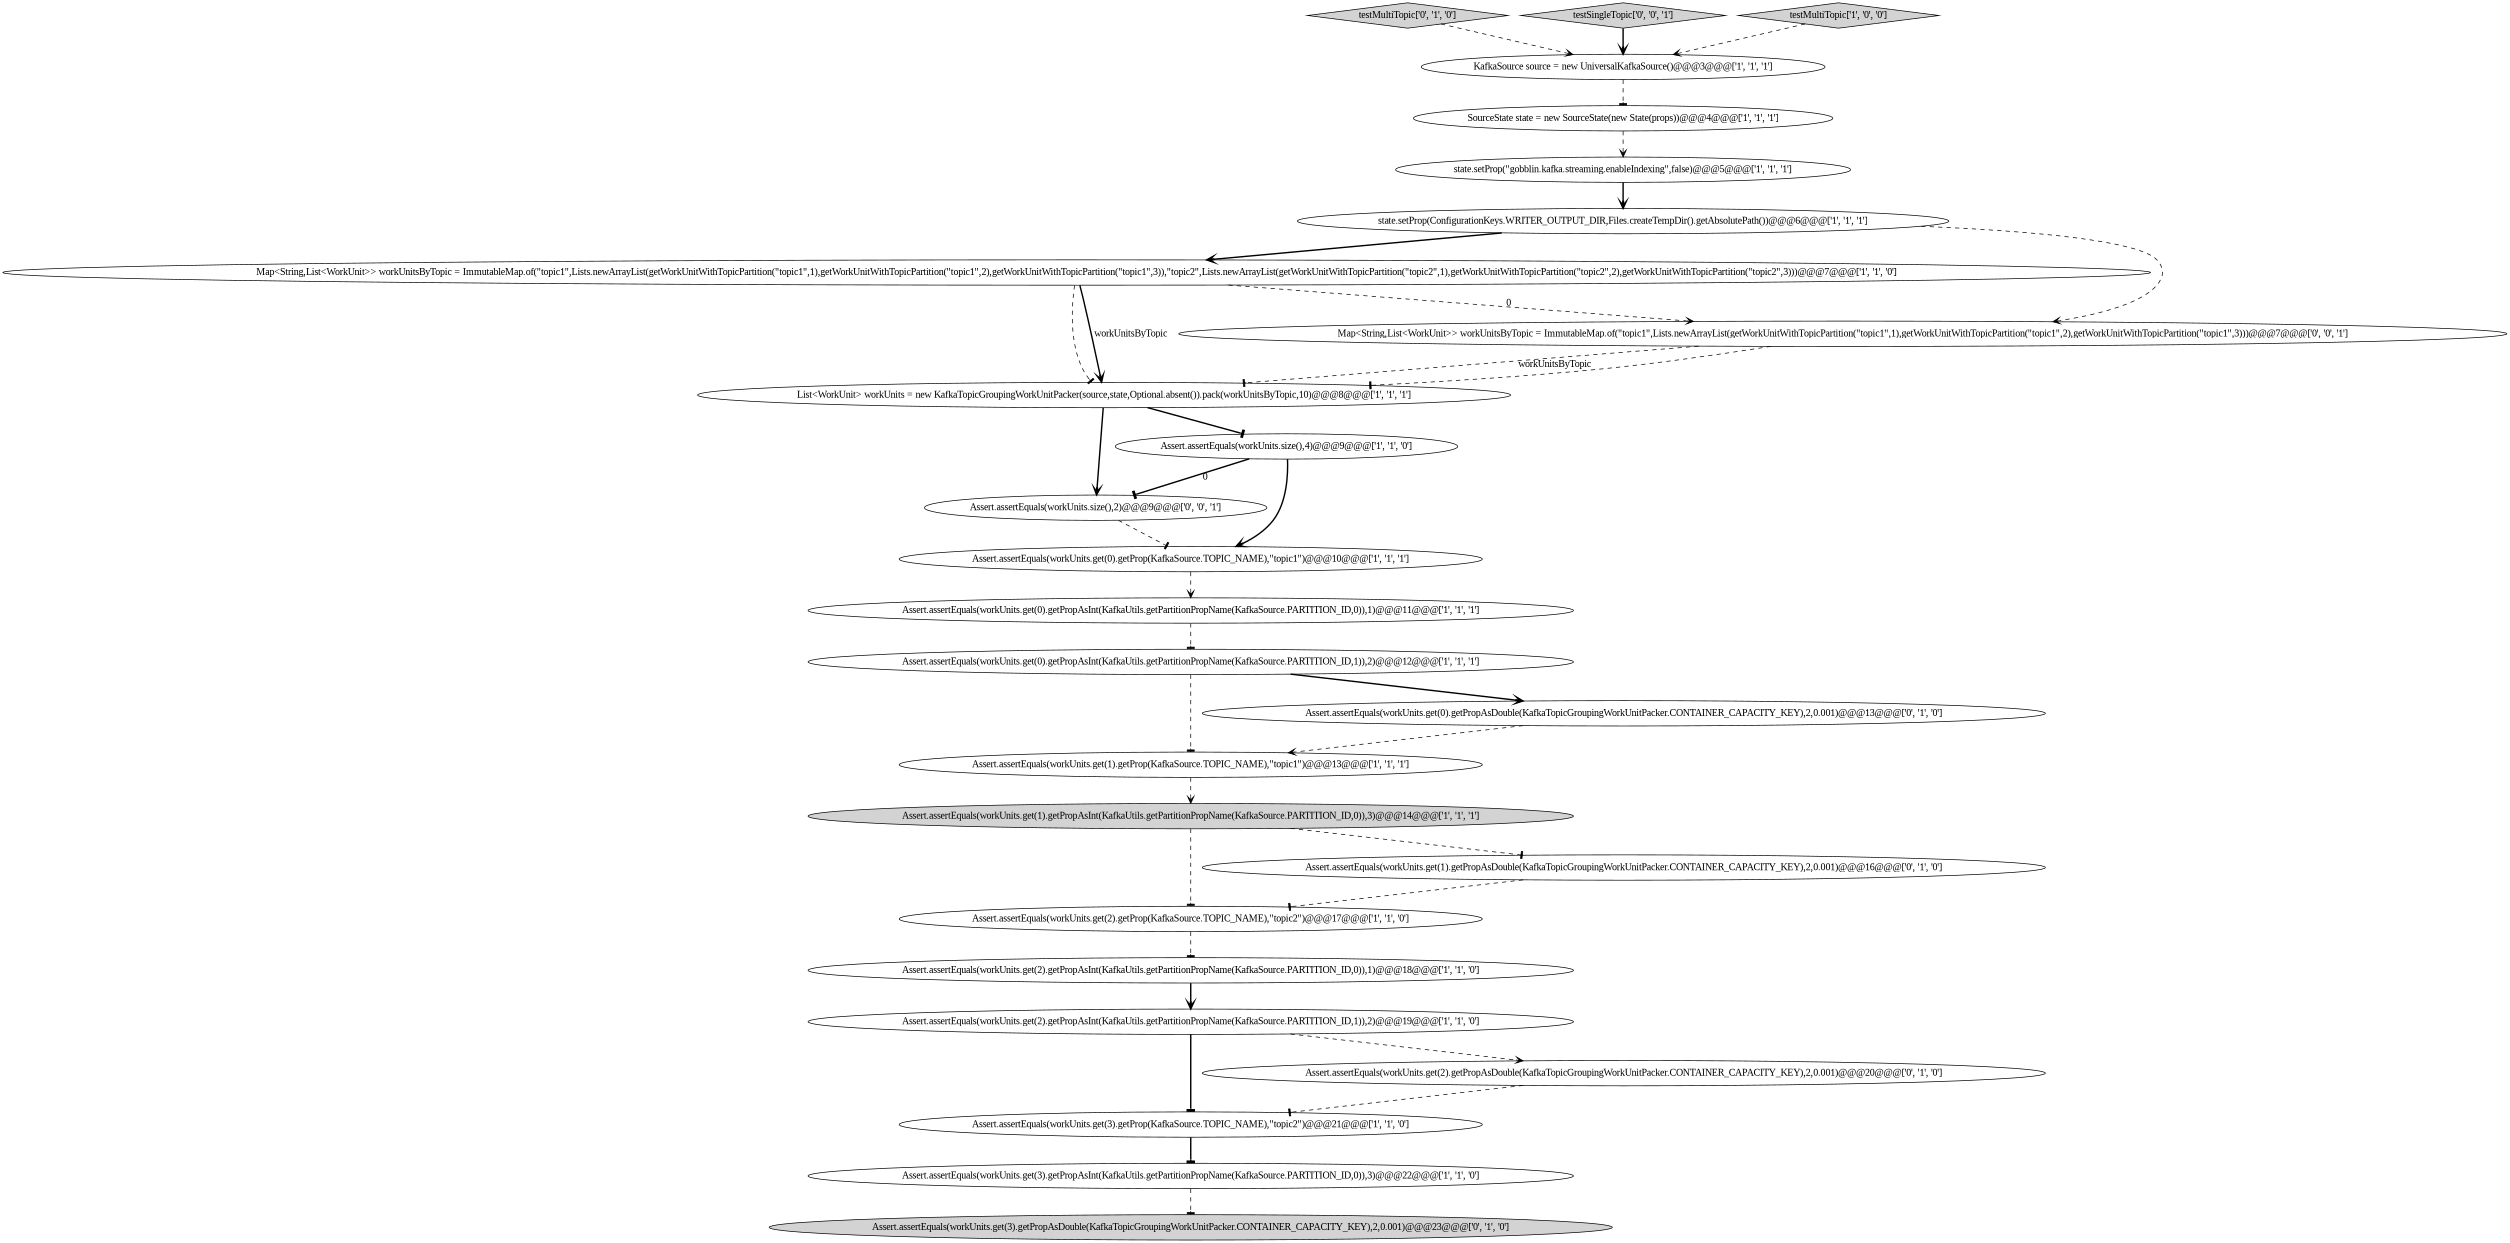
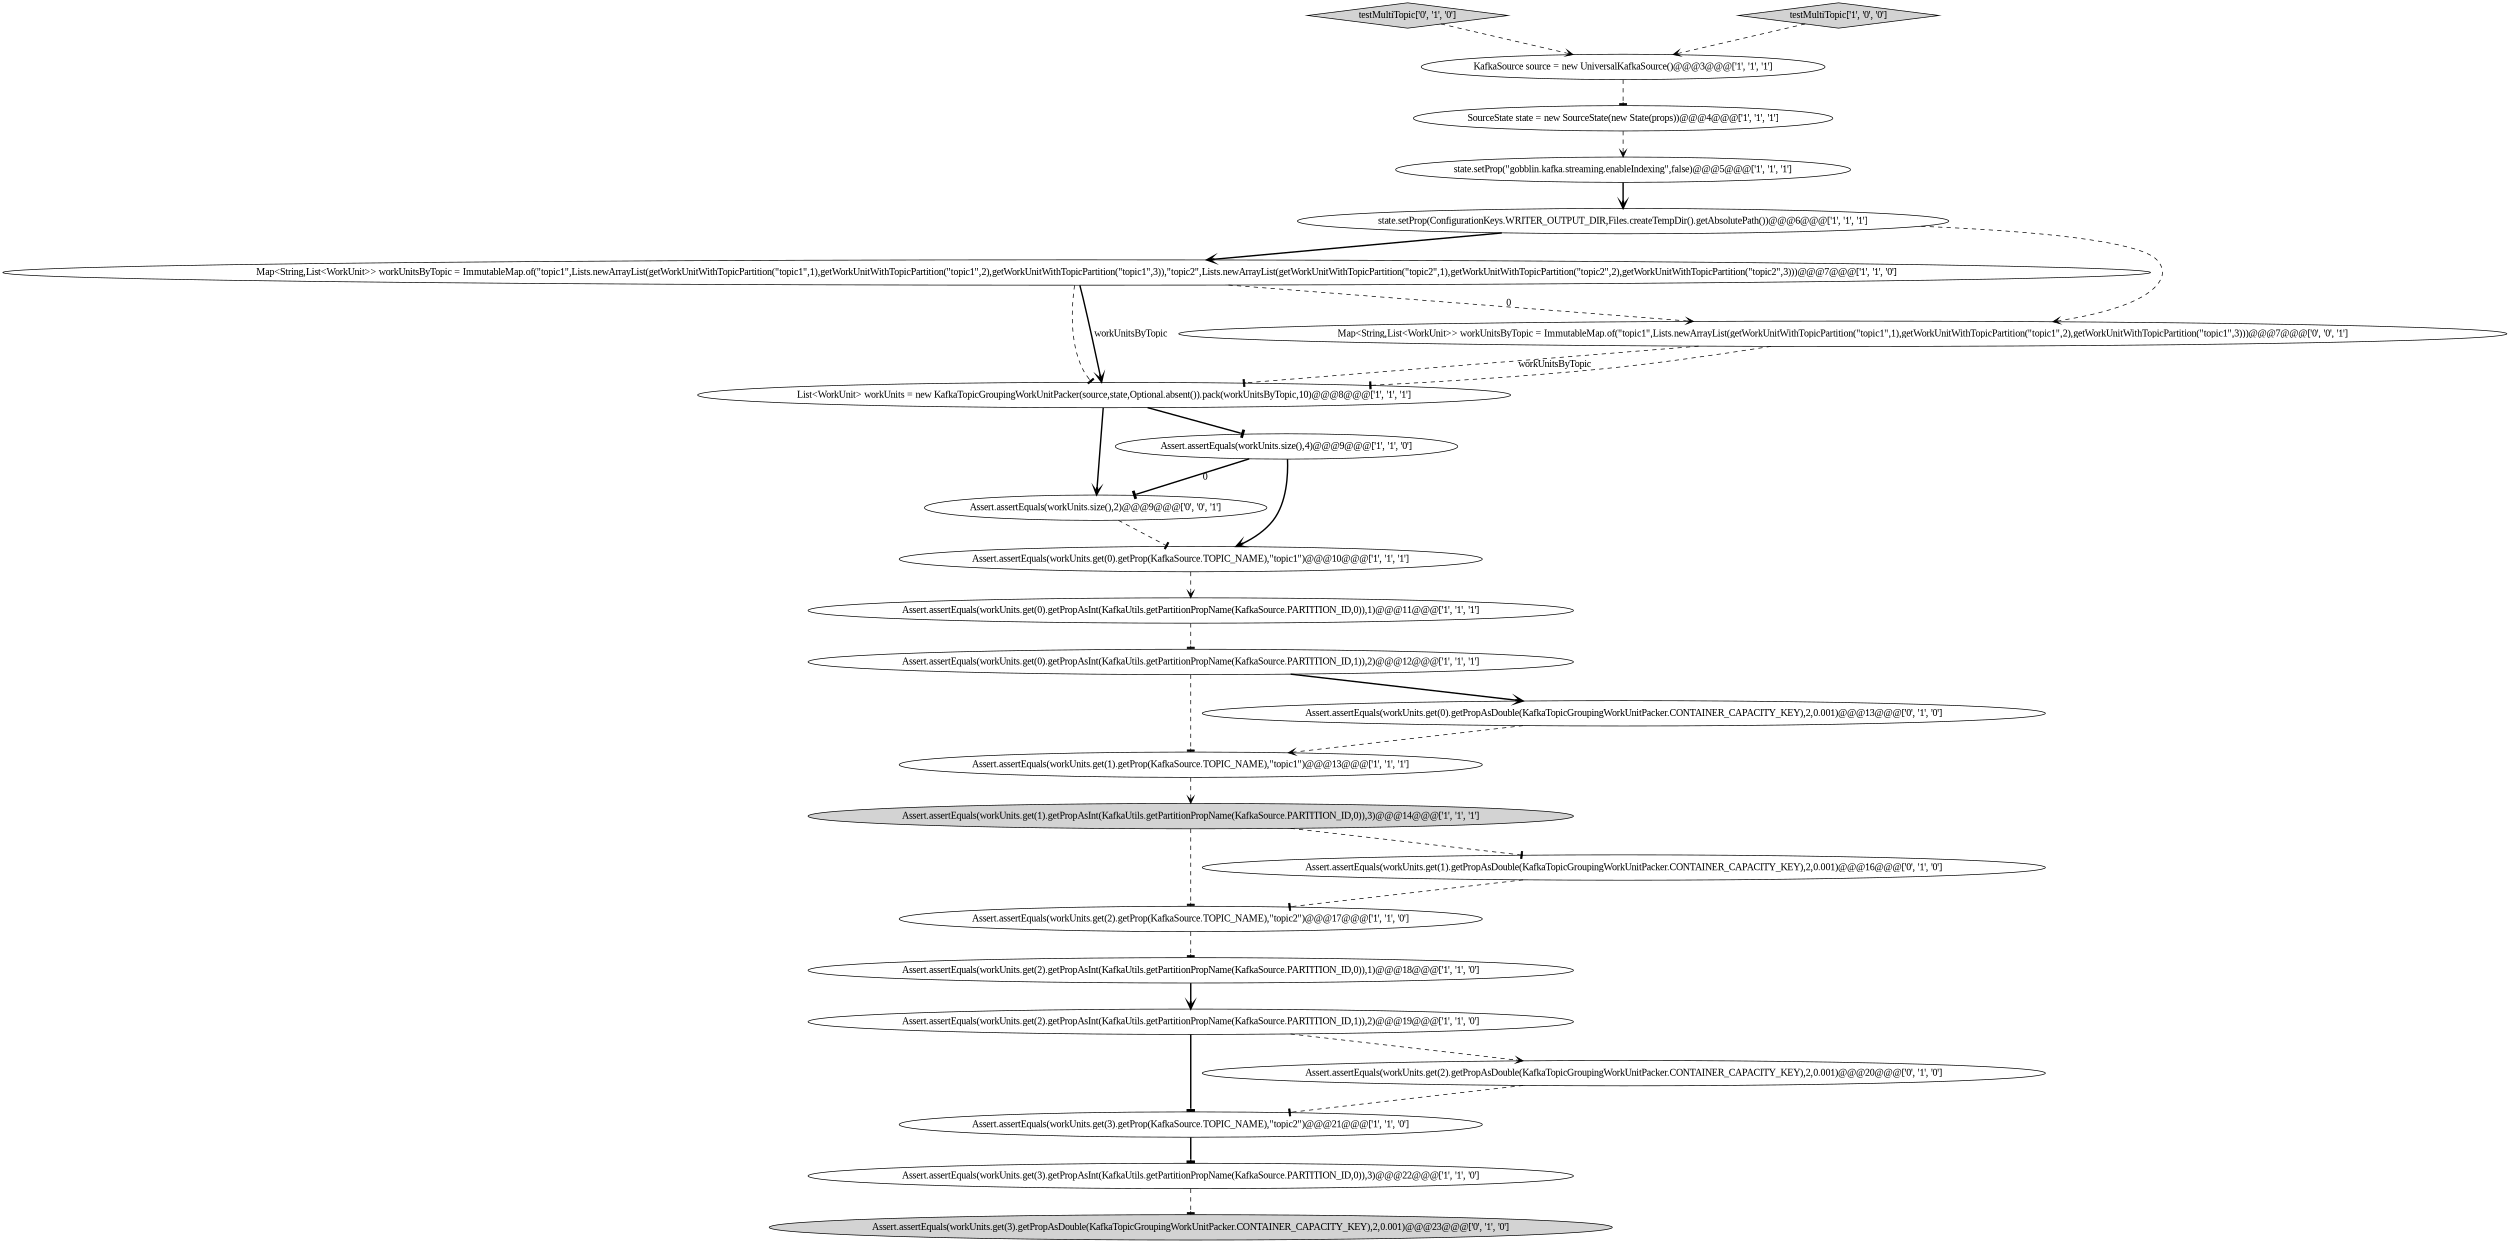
(1623, 15) -> none
